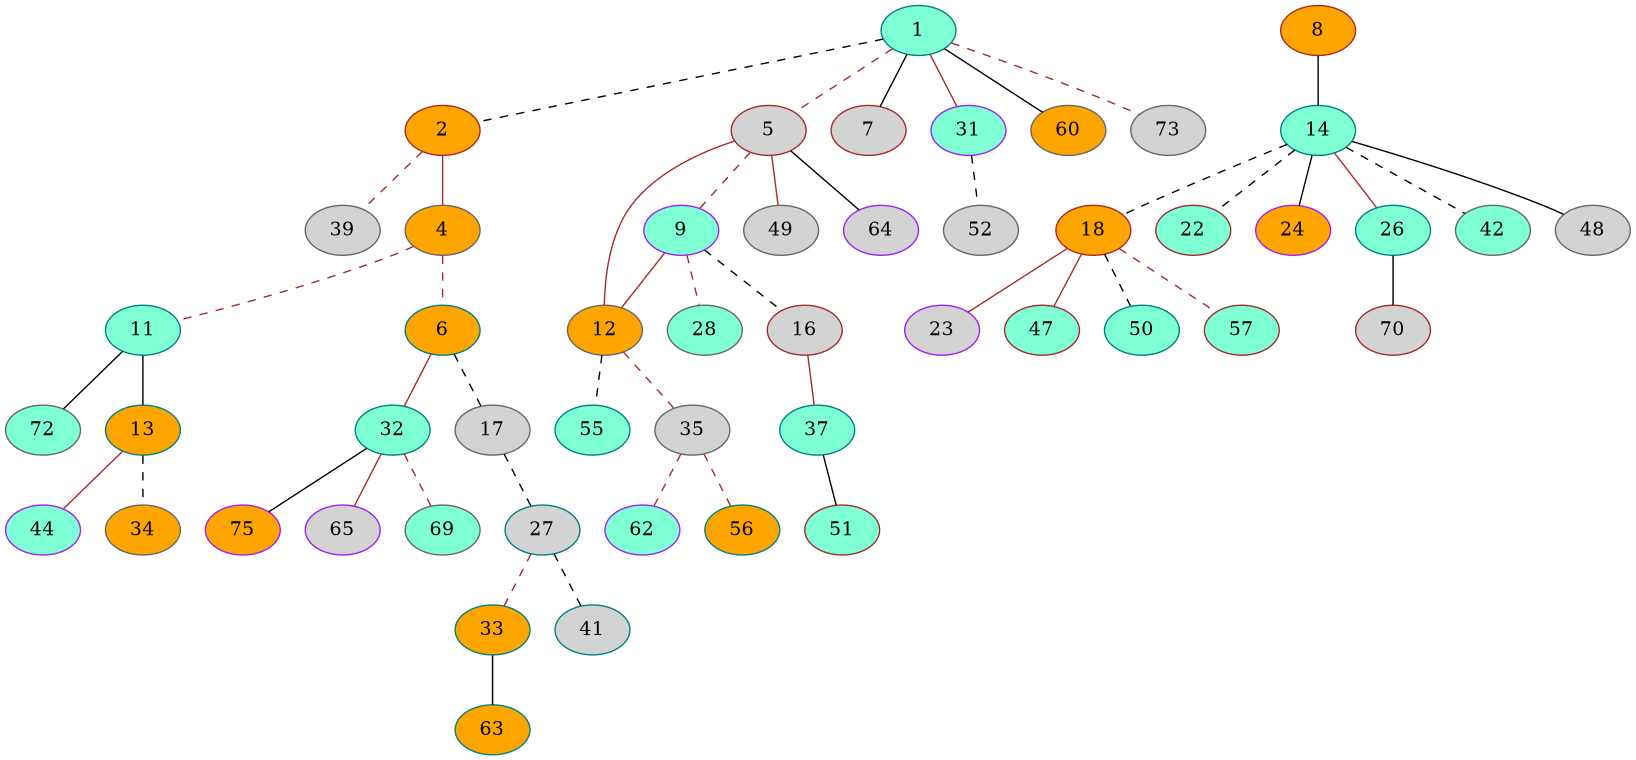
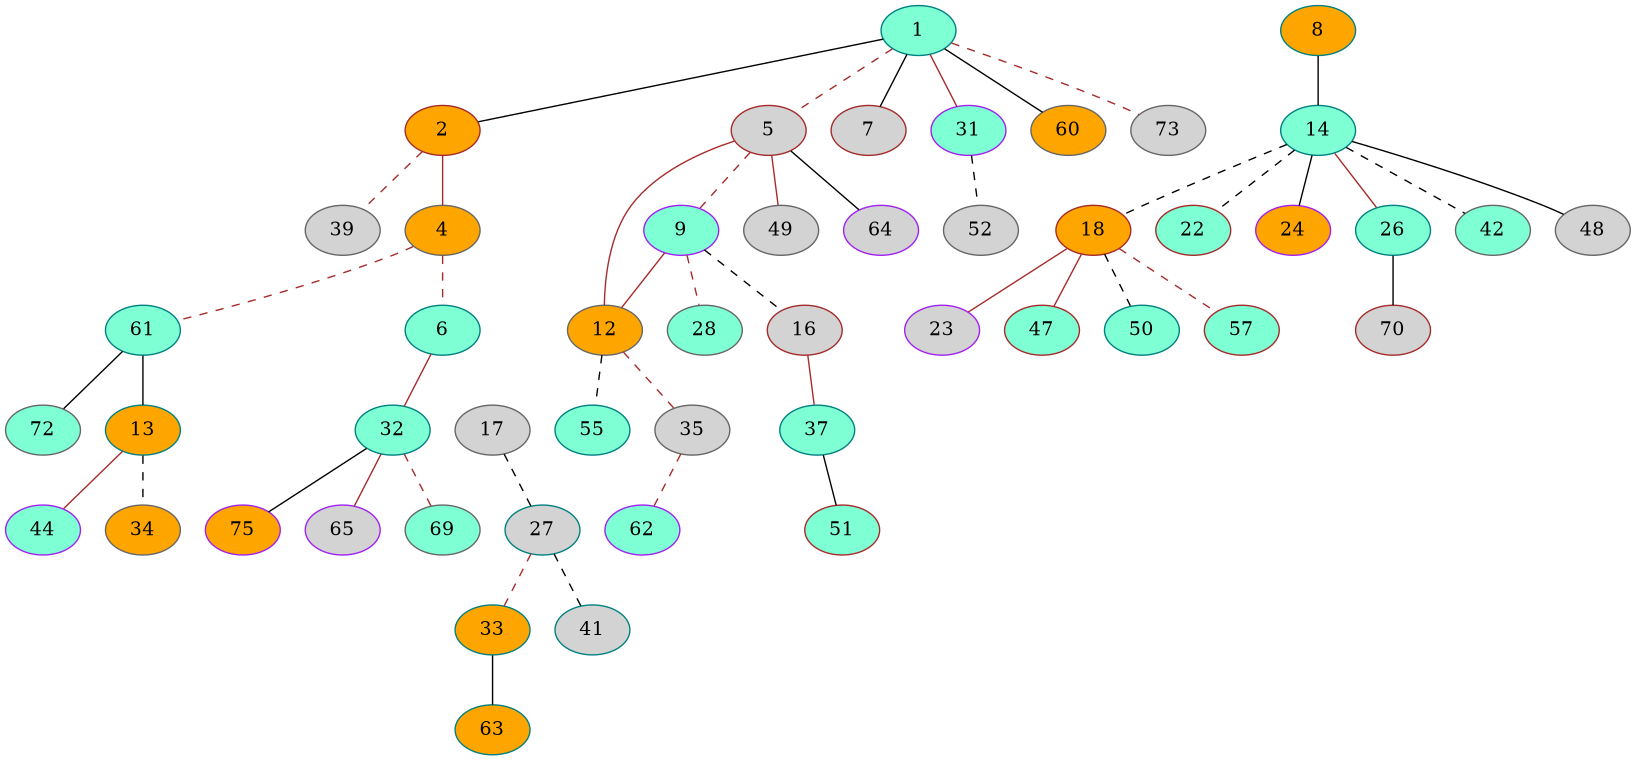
(1318, 31) -> (1318, 31)
(681, 80) -> (681, 80)
(143, 330) -> (143, 330)
(443, 330) -> (443, 330)
(468, 380) -> none
(742, 530) -> none
